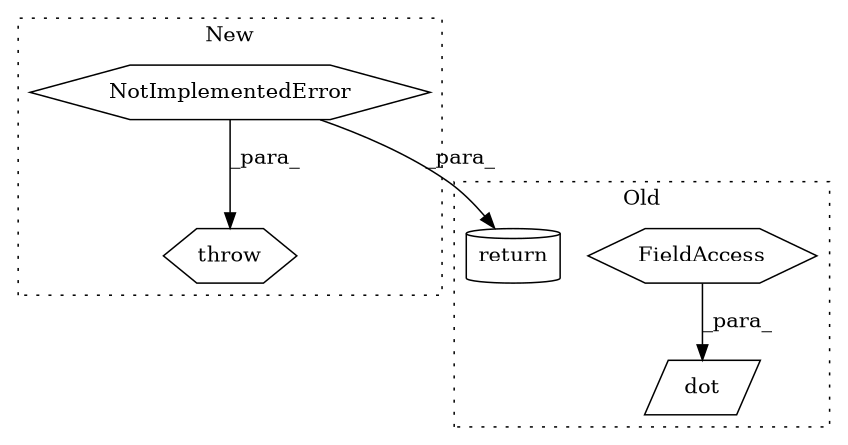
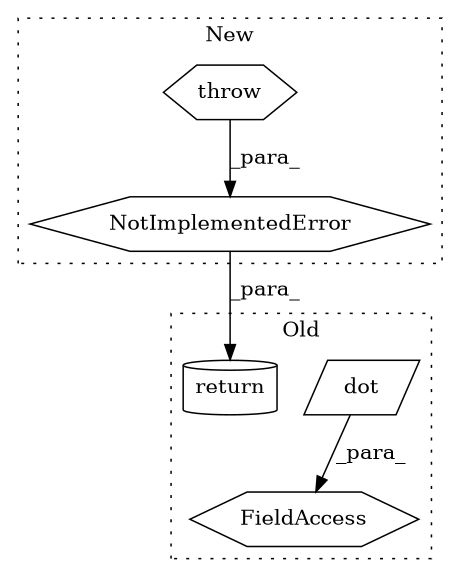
(230, 166) -> (230, 151)
(702, 314) -> (336, 446)
